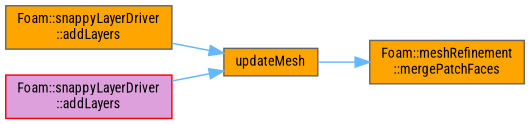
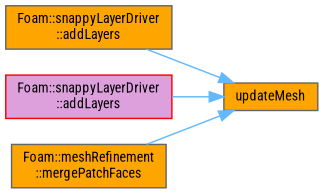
(336, 62) -> (183, 130)
